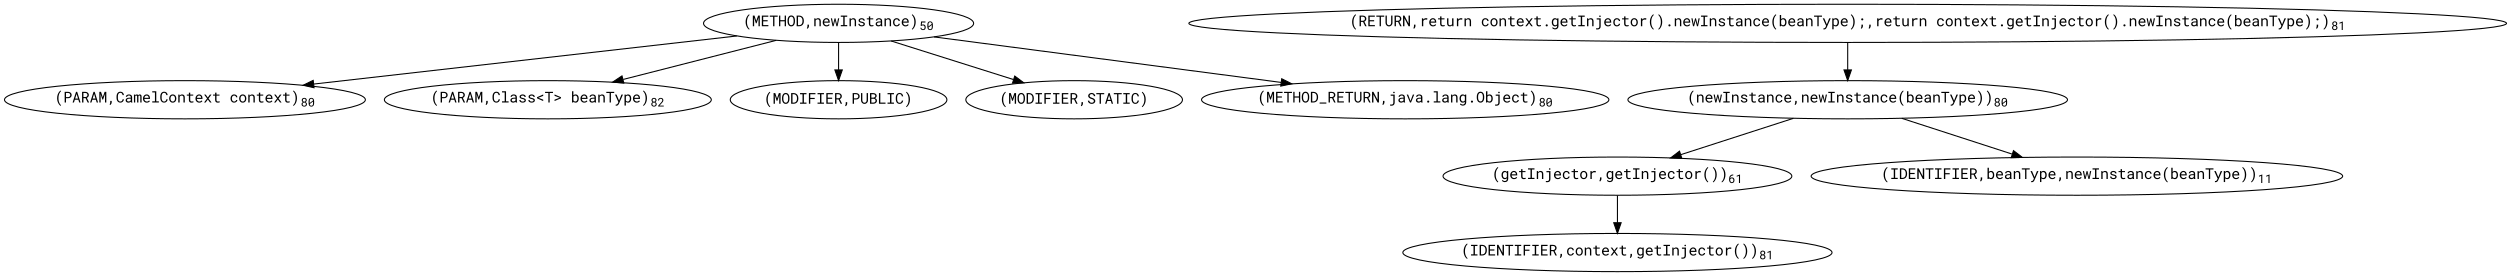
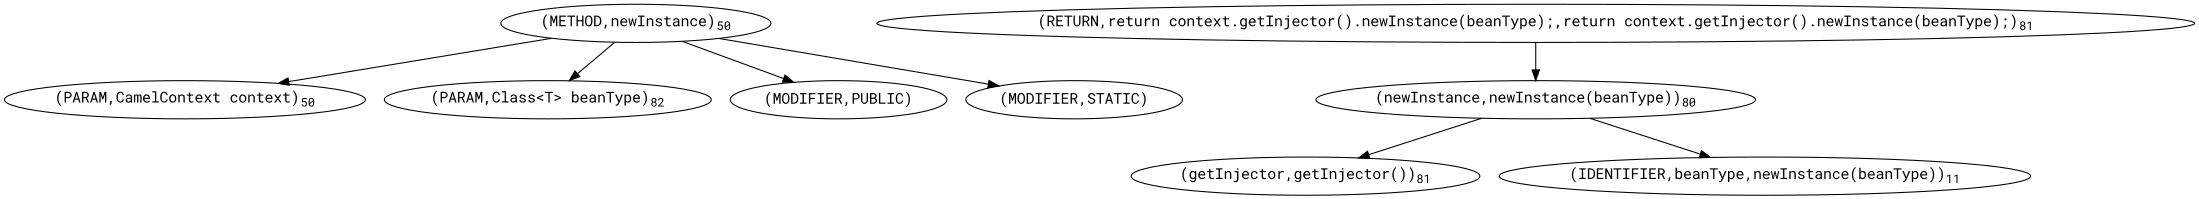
(308, 98) -> (308, 98)
(1405, 100) -> none
(1736, 175) -> (1424, 175)
(1617, 253) -> none
